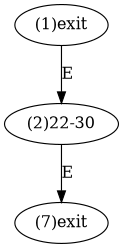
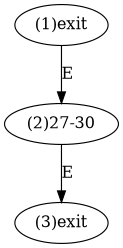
(61, 124) -> (61, 124)
(61, 223) -> (61, 223)
